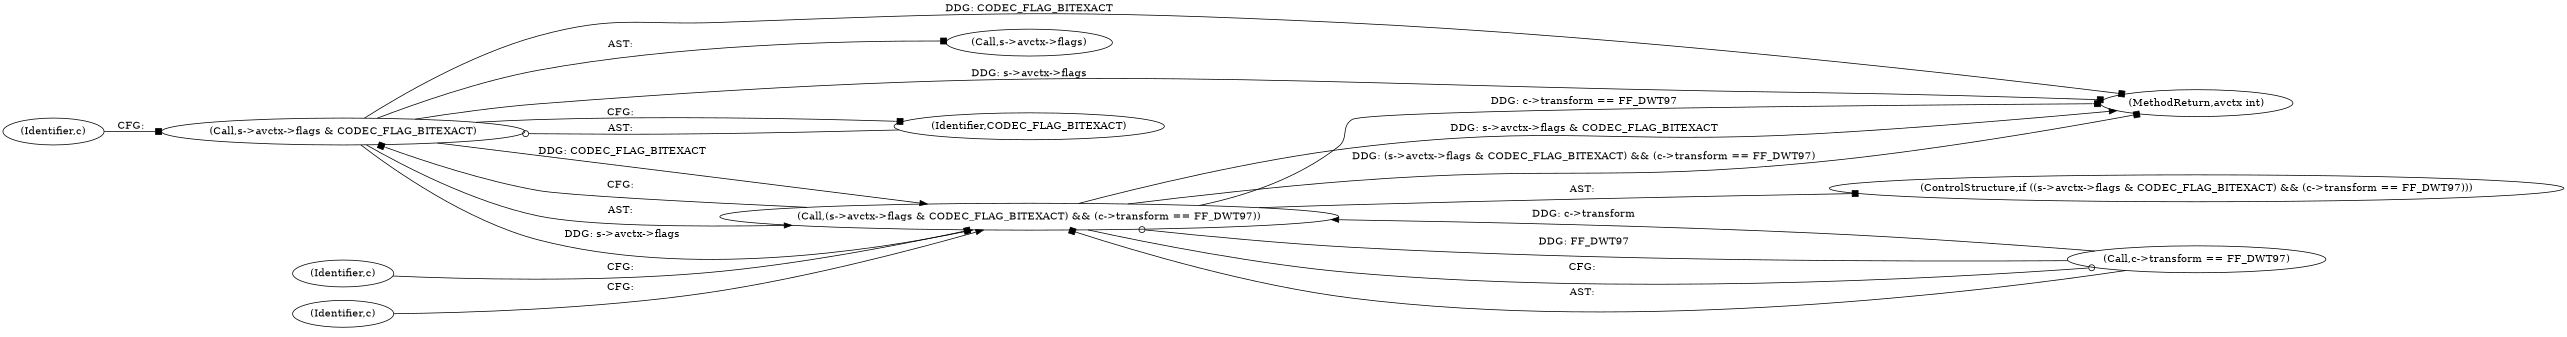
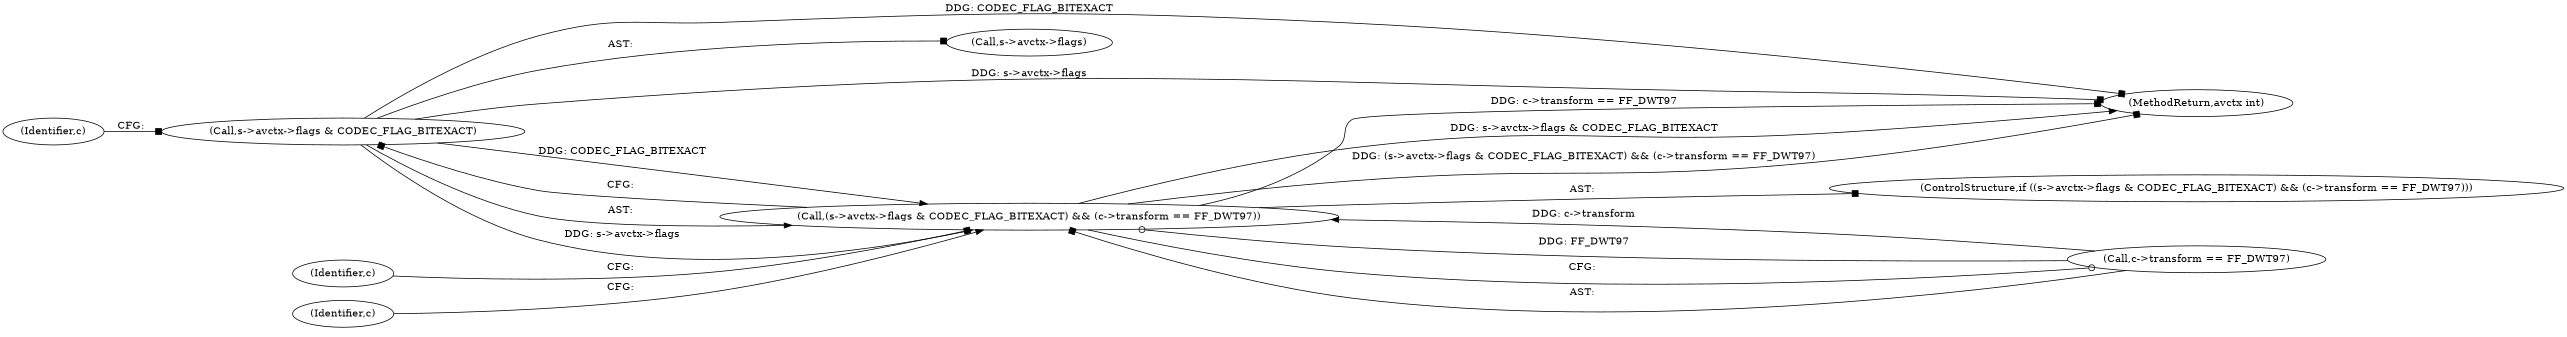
(1029, 126) -> none
